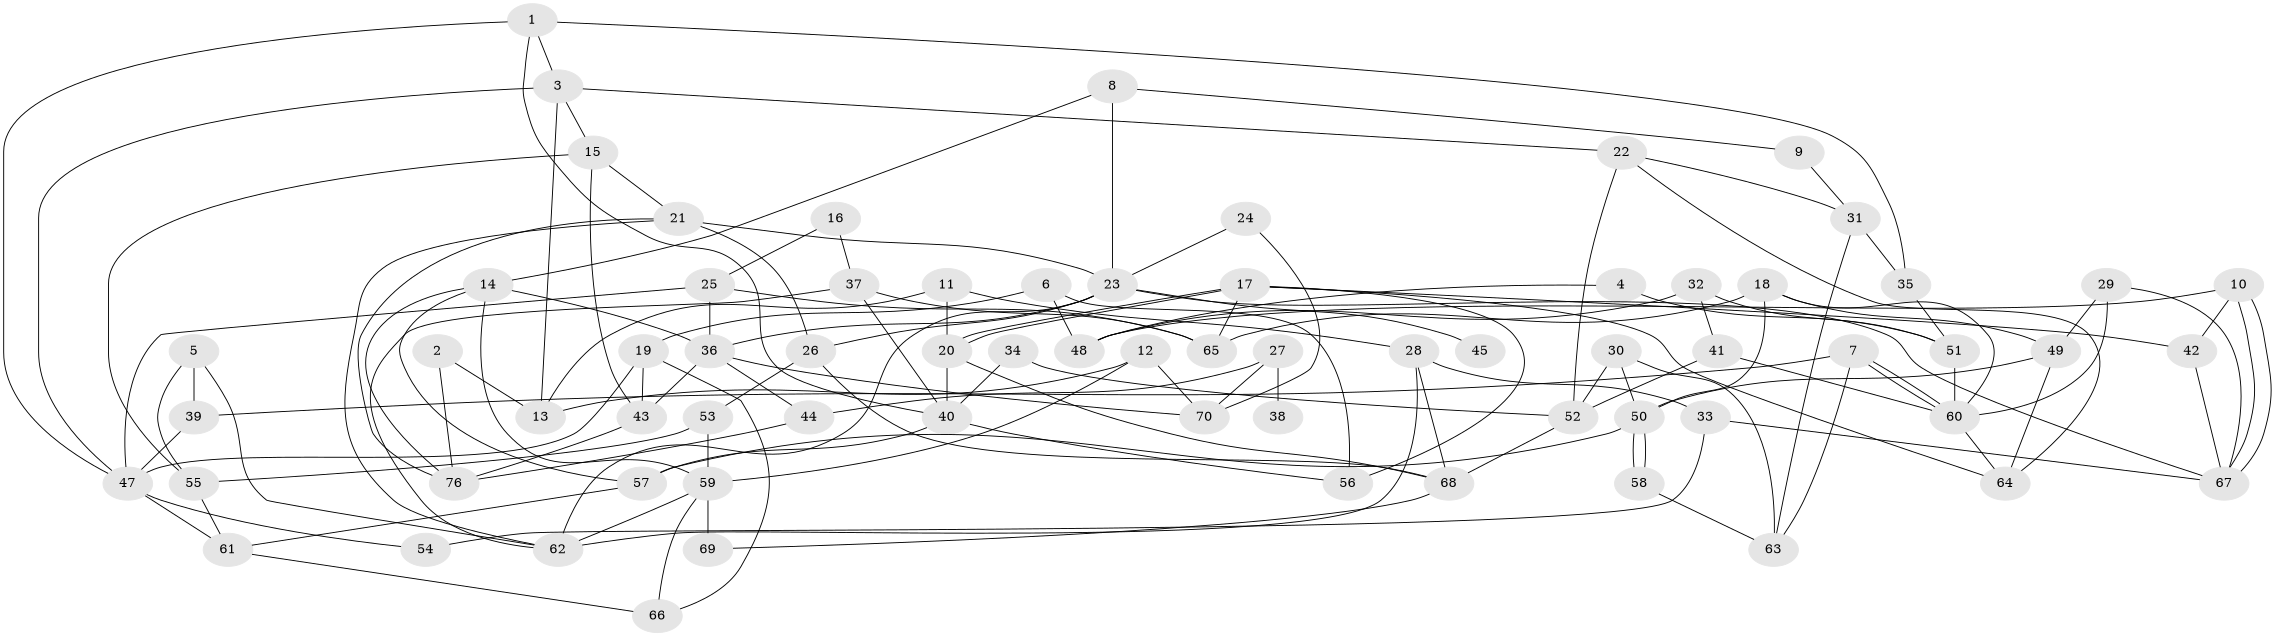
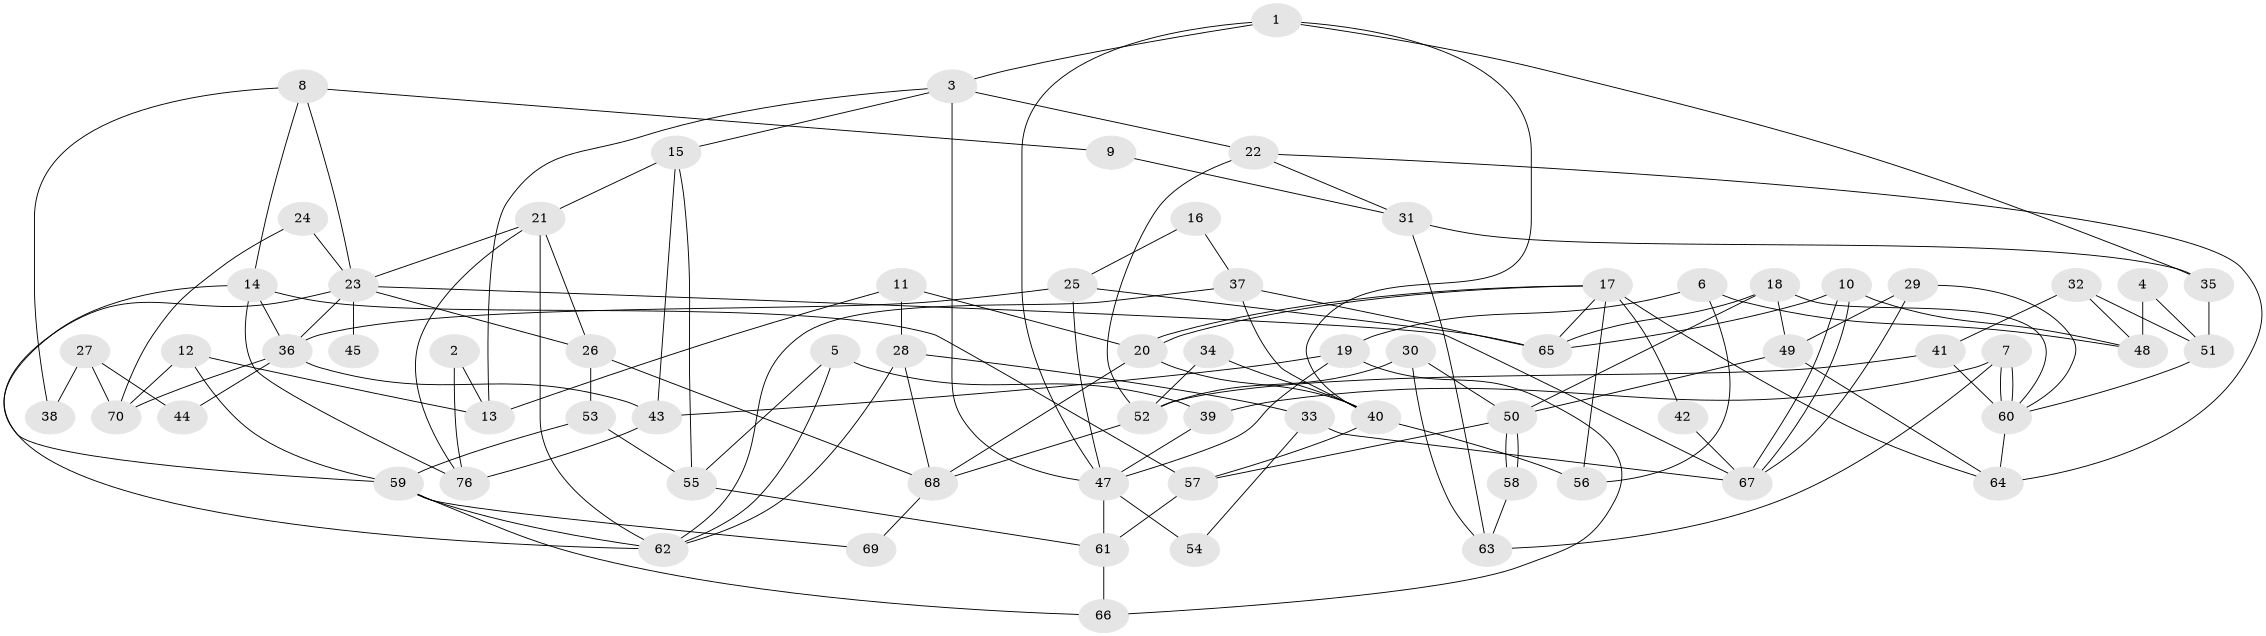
none -> (55, 164)
(2217, 316) -> (1726, 322)
(633, 454) -> none
